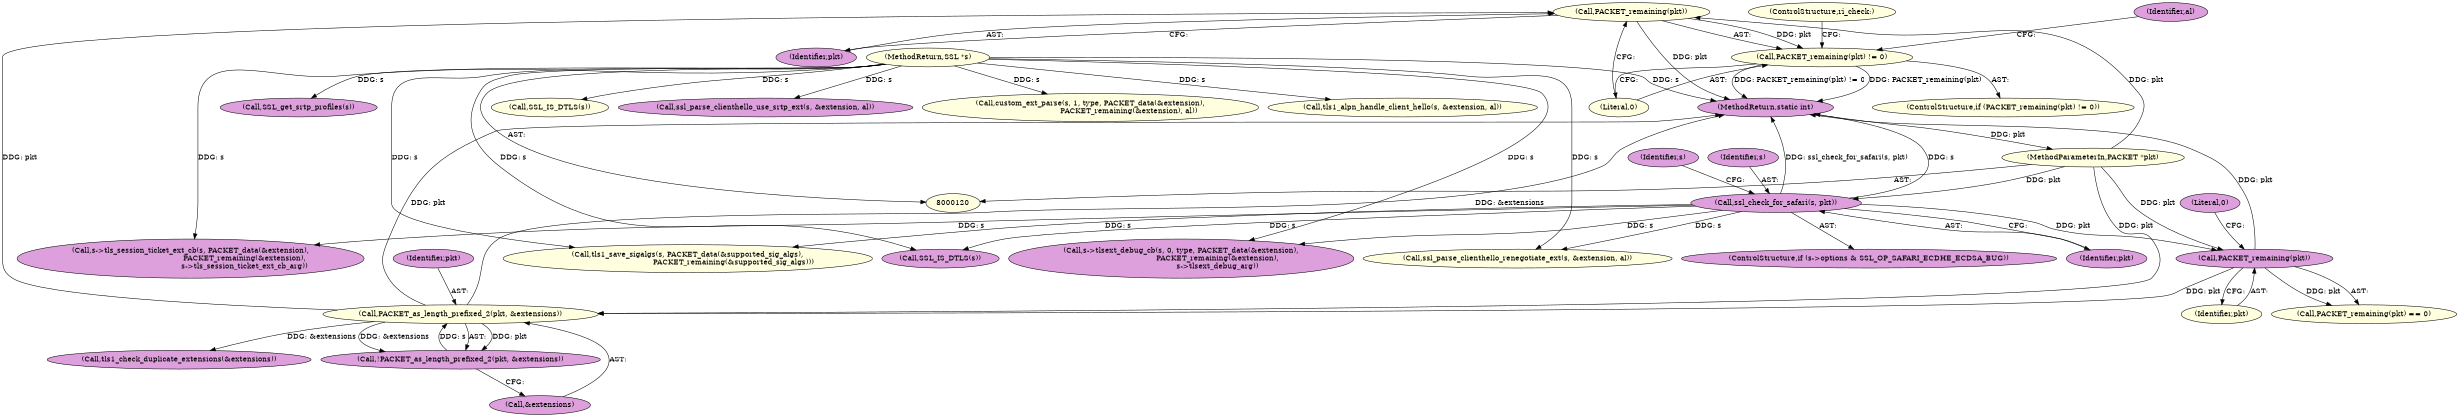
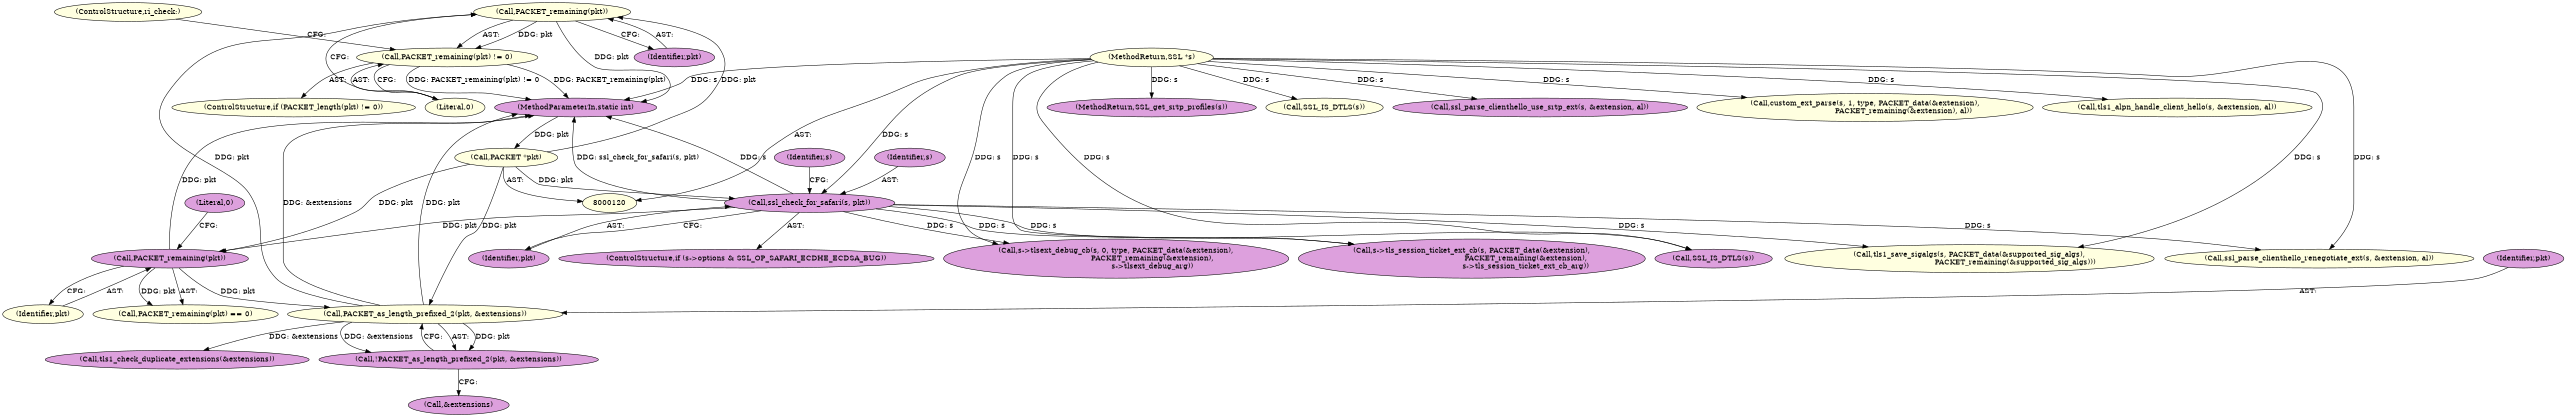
(2171, 12) -> none
none -> (939, 85)
(299, 108) -> (1152, 108)
(1766, 108) -> (576, 108)
(2003, 108) -> (294, 108)
(2093, 158) -> (506, 158)
(453, 337) -> (434, 337)
(602, 347) -> none
